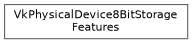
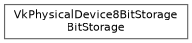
(96, 22) -> (96, 22)
